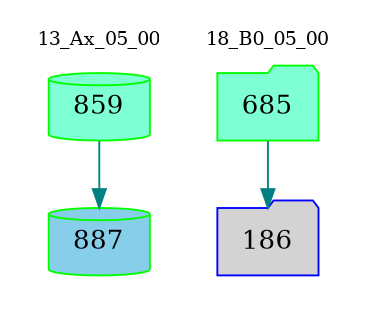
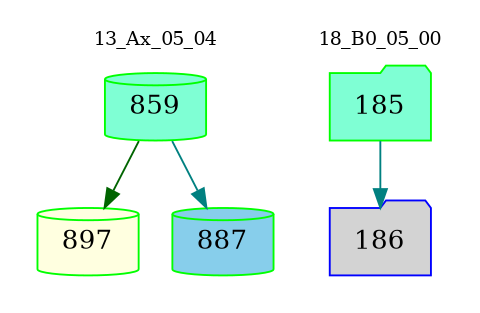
(99, 40) -> (156, 40)
(268, 107) -> (380, 107)
none -> (88, 242)
